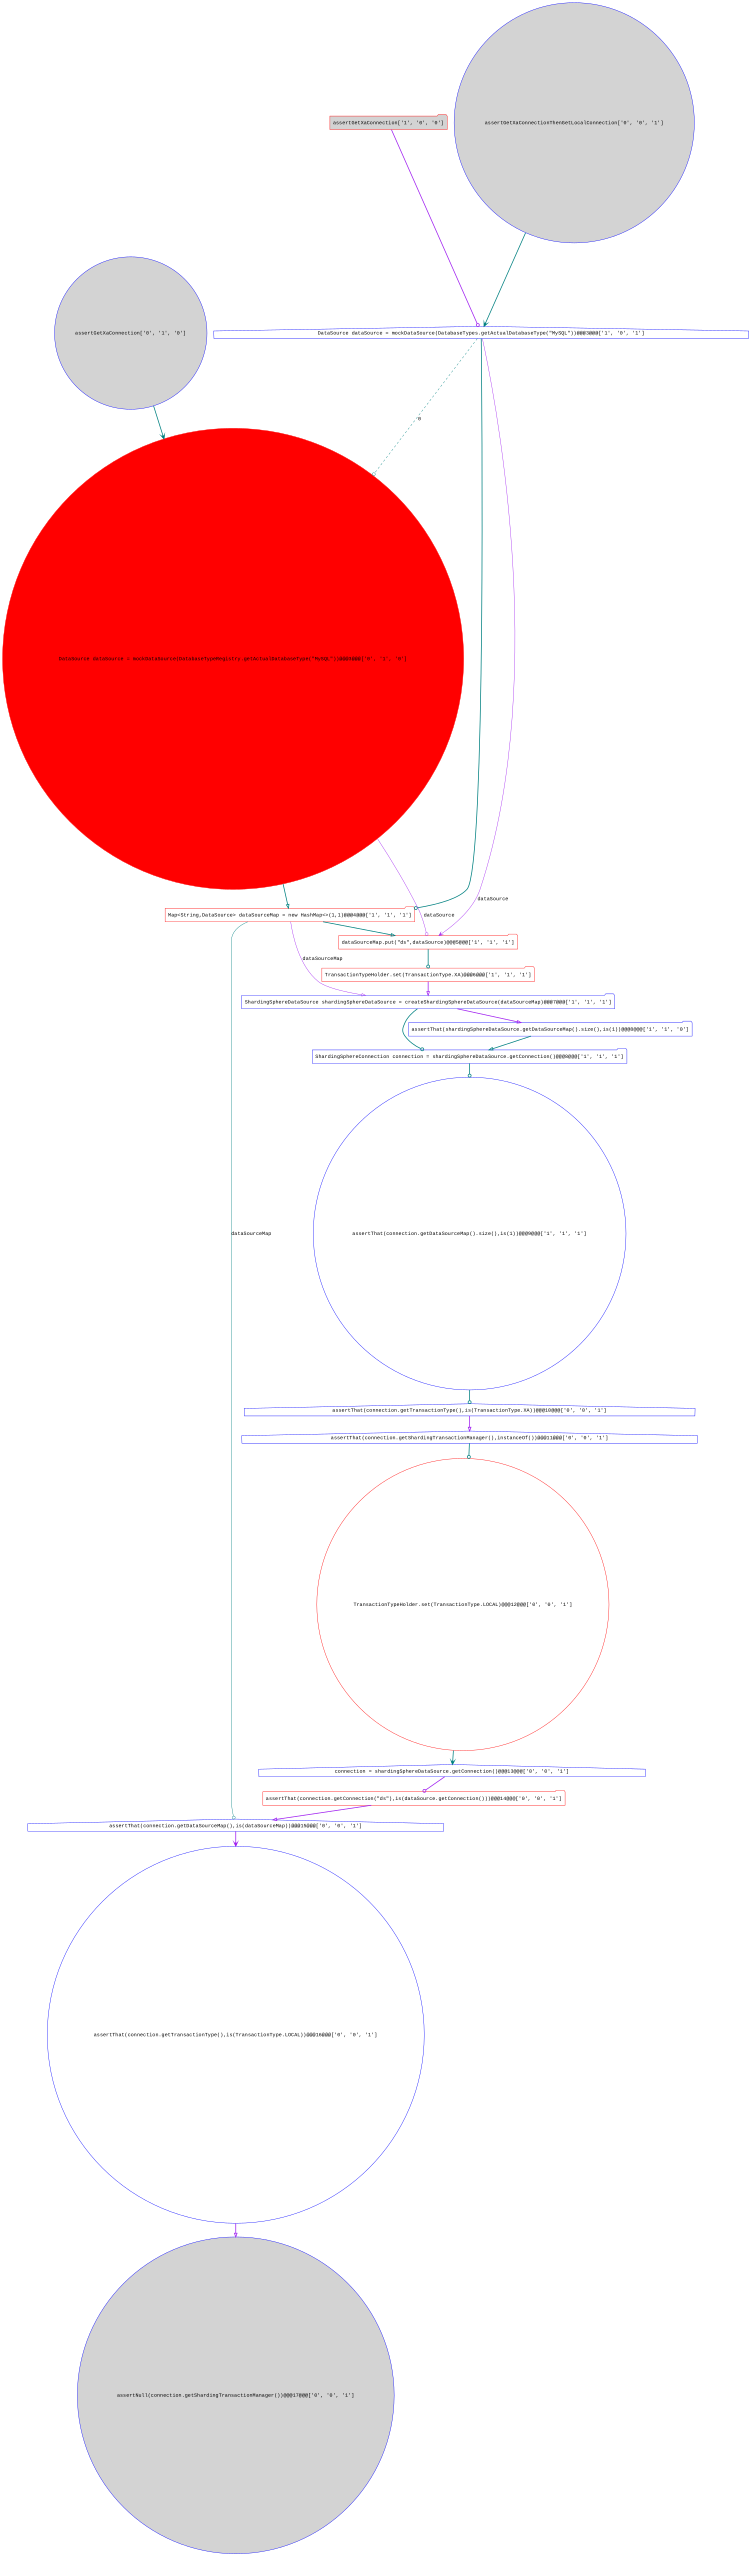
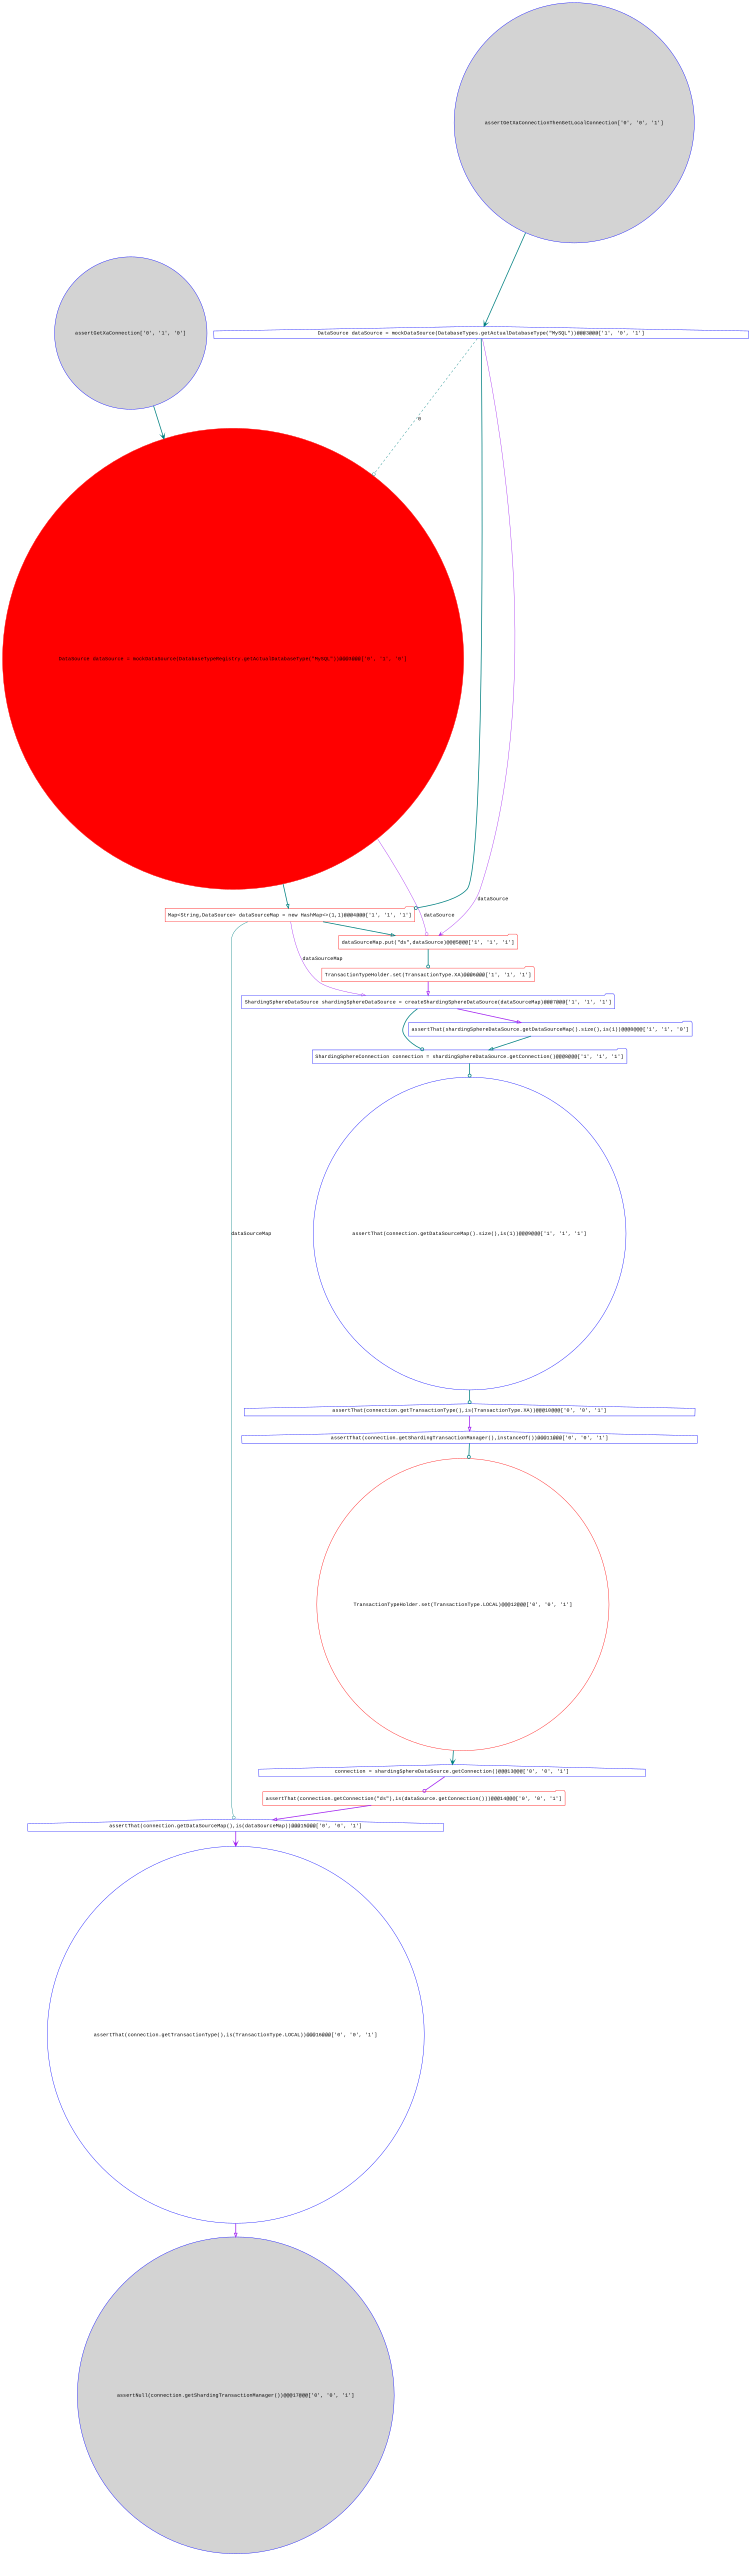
(389, 123) -> none
